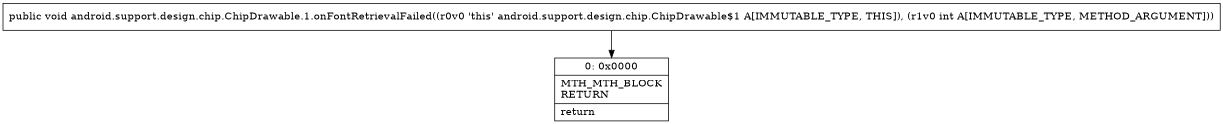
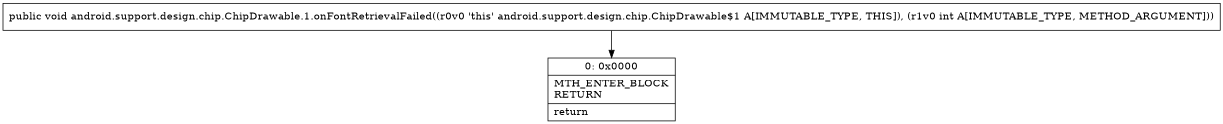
(612, 83) -> (612, 83)
